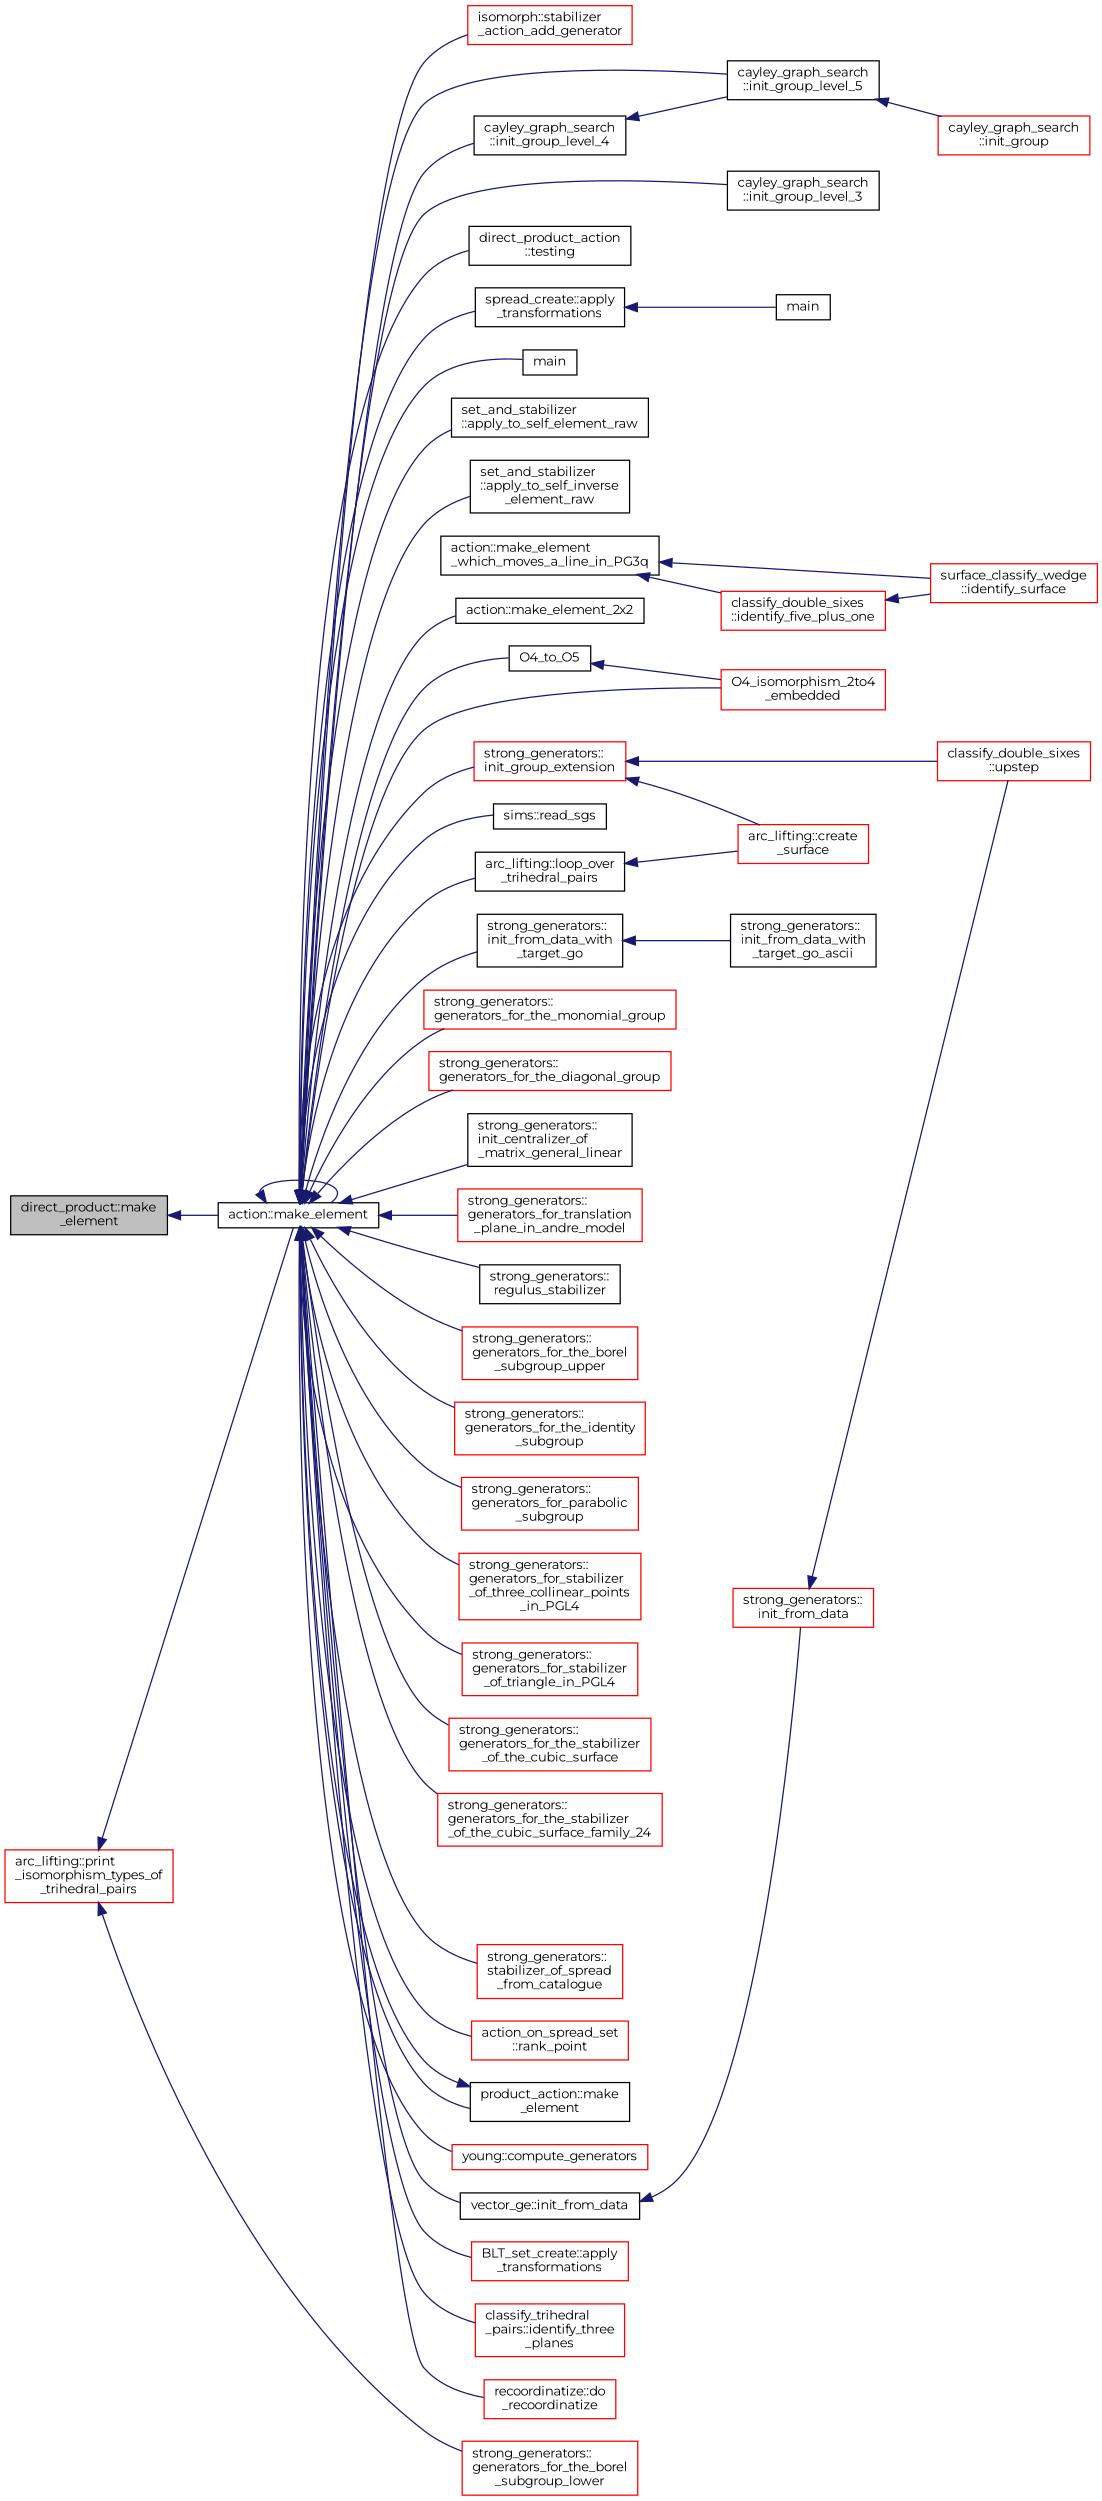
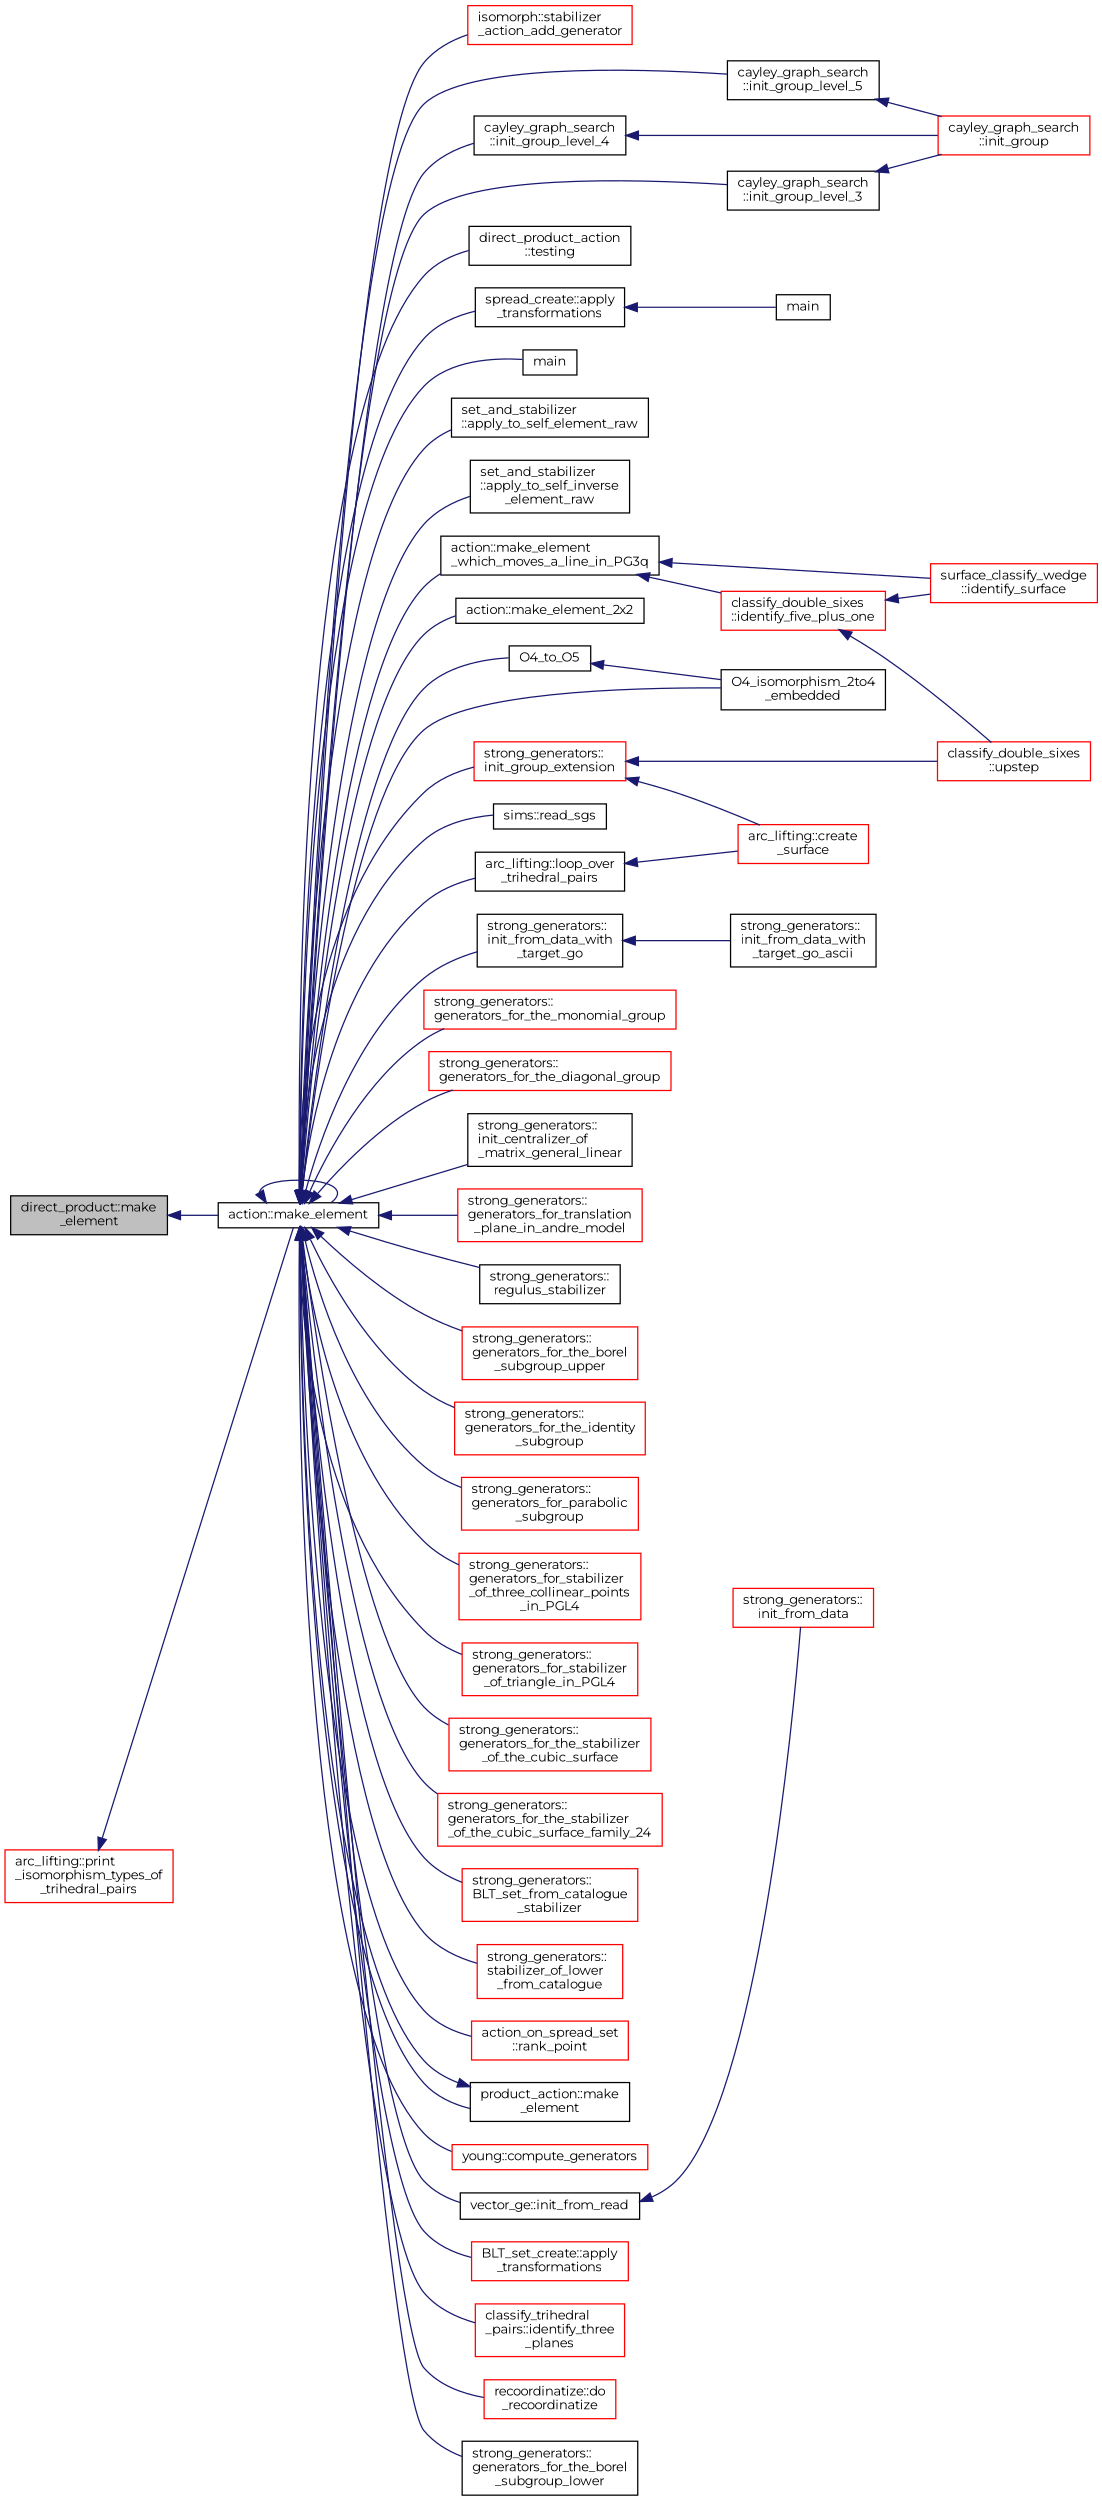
(683, 106) -> (788, 135)
none -> (915, 161)
(803, 690) -> (803, 690)
none -> (346, 807)
(910, 1178) -> (923, 686)
none -> (550, 1895)
(550, 1972) -> (550, 1972)
(550, 2206) -> (550, 2206)
(240, 2213) -> (351, 1861)
(550, 2468) -> (550, 2468)
